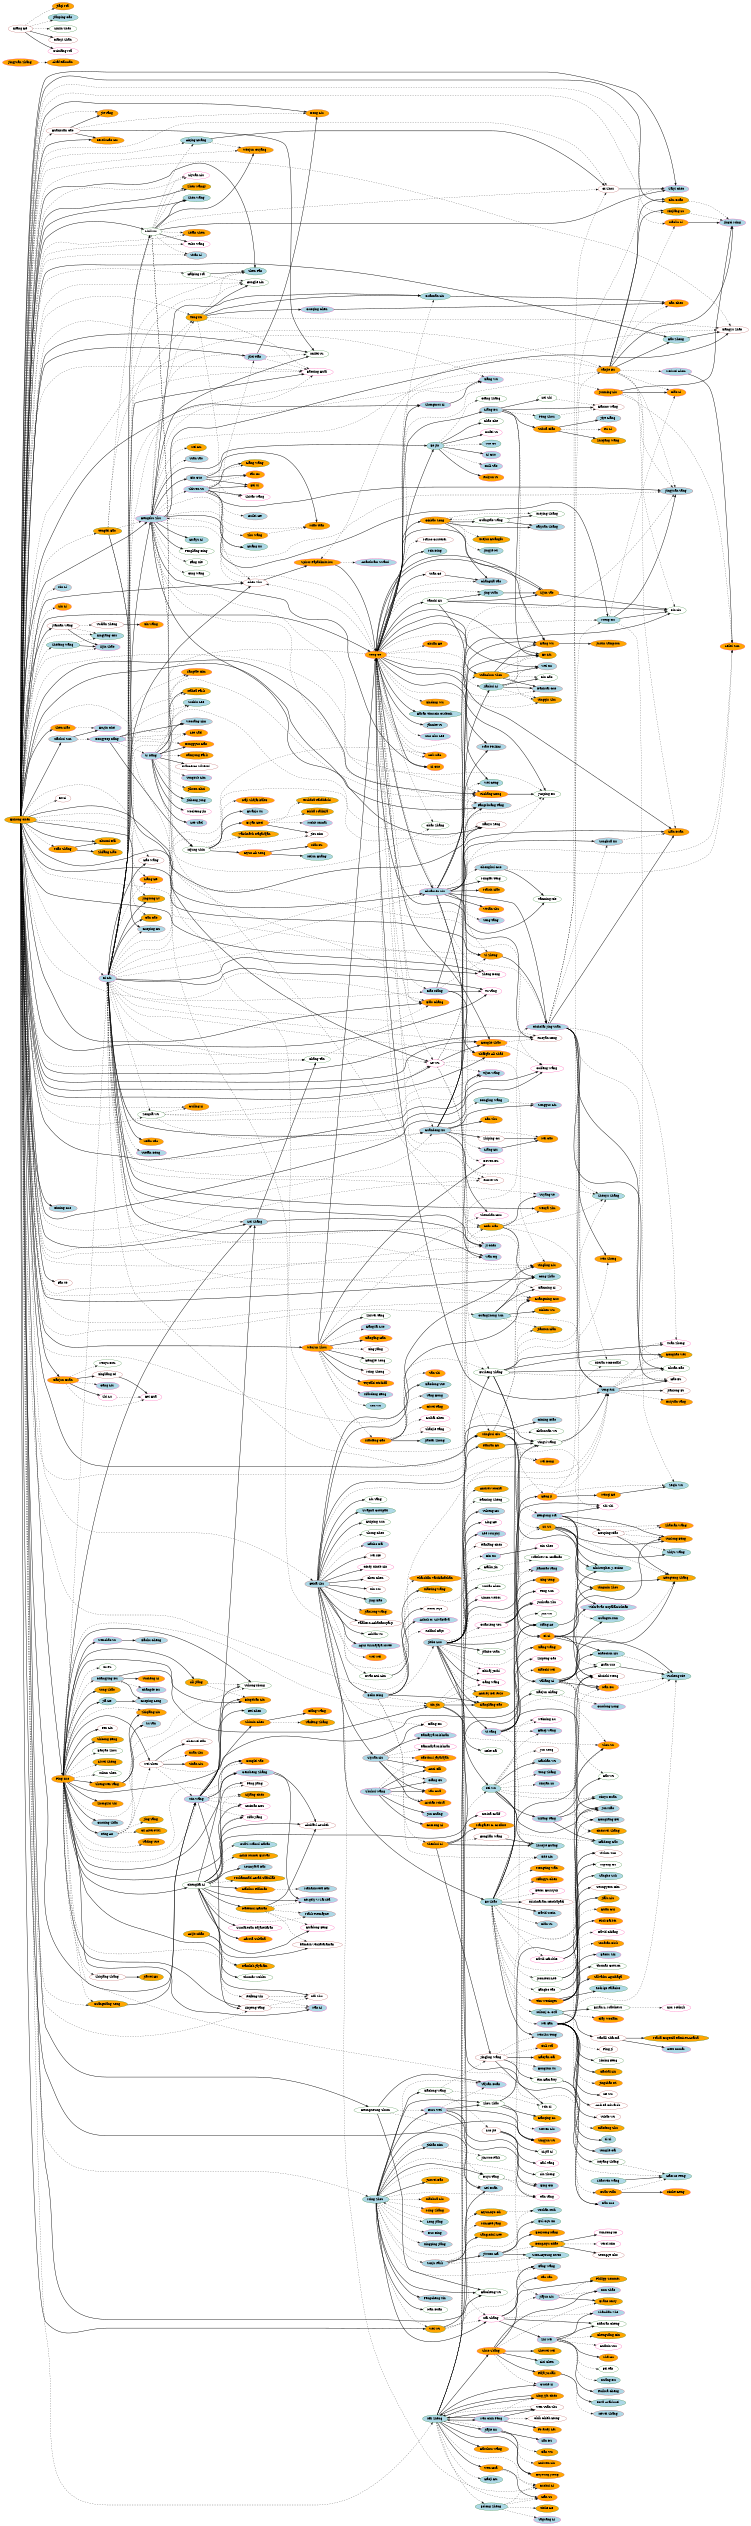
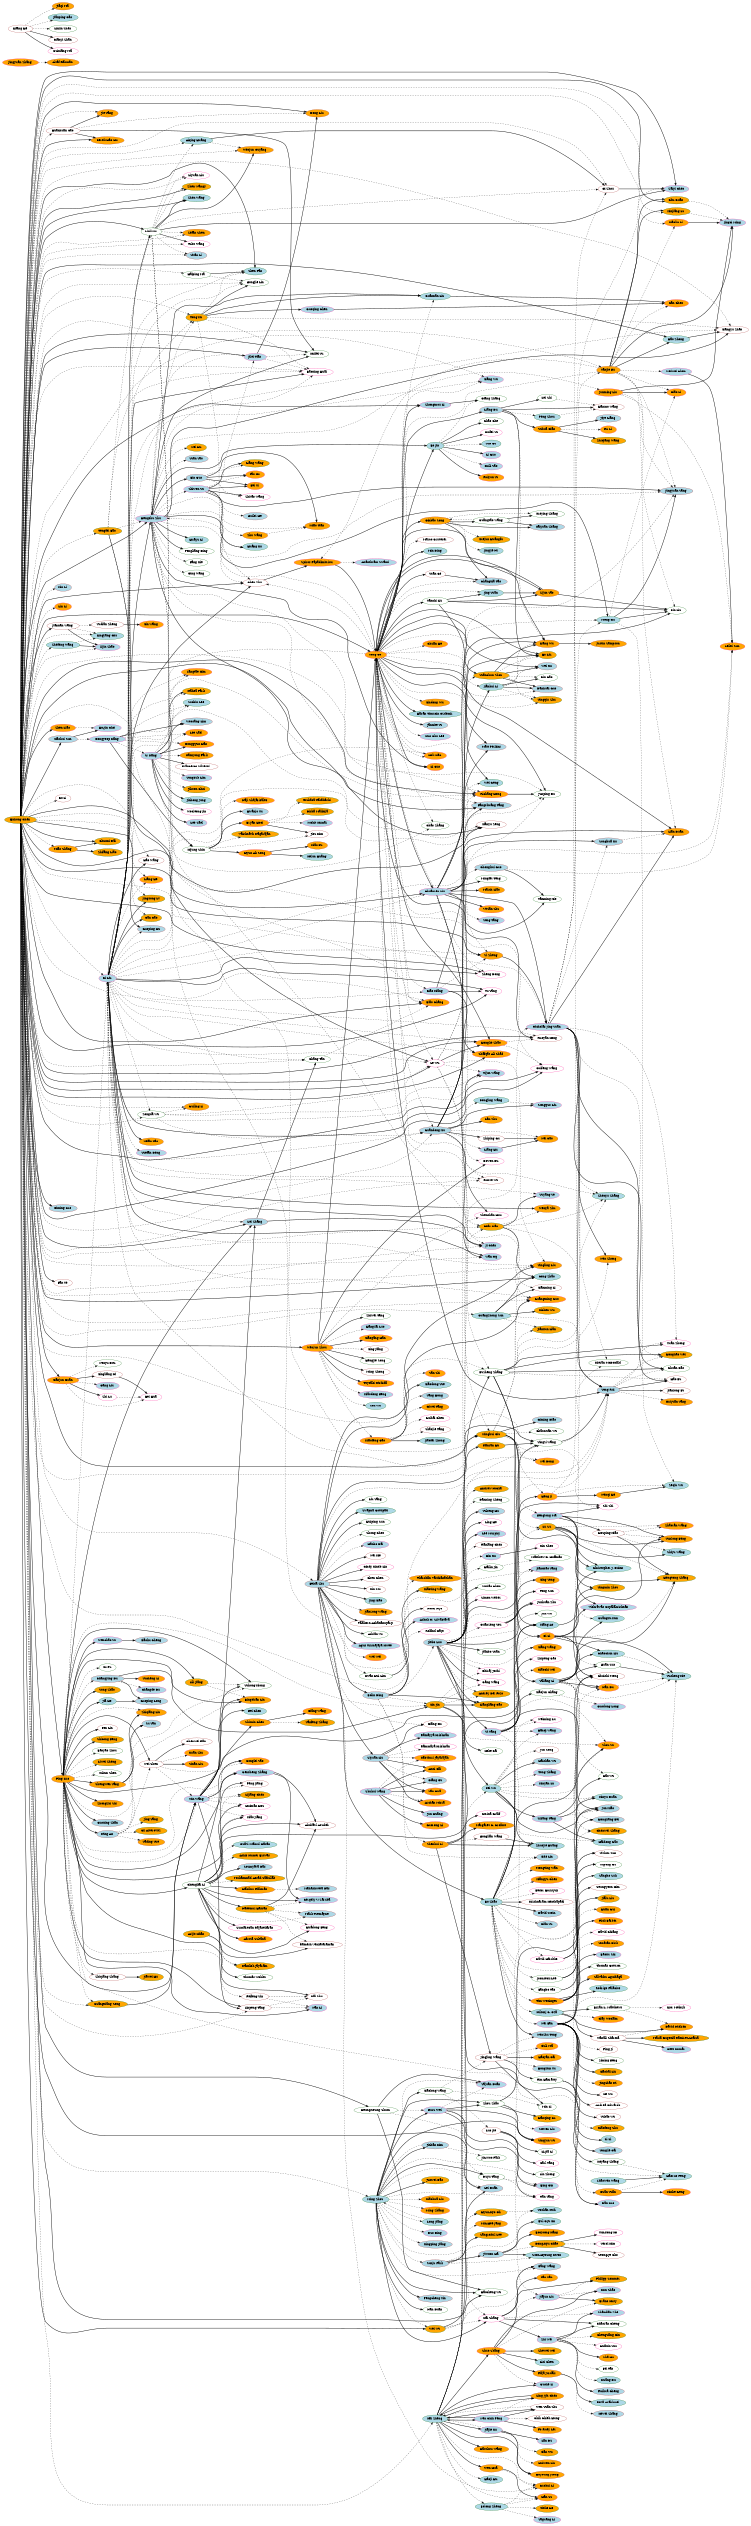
(465, 393) -> (462, 402)
(84, 1836) -> (128, 1838)
none -> (676, 2027)
